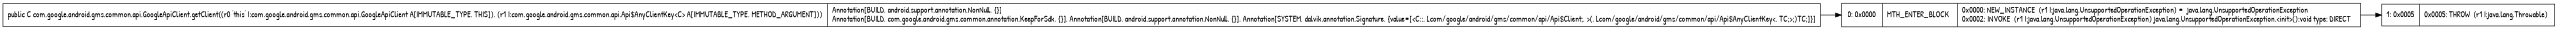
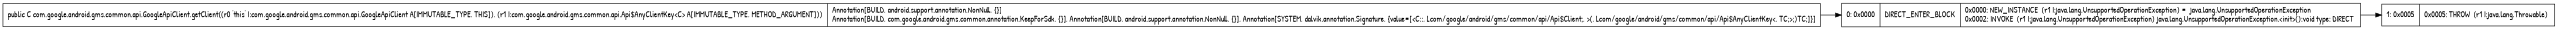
(1918, 15) -> (1920, 15)
